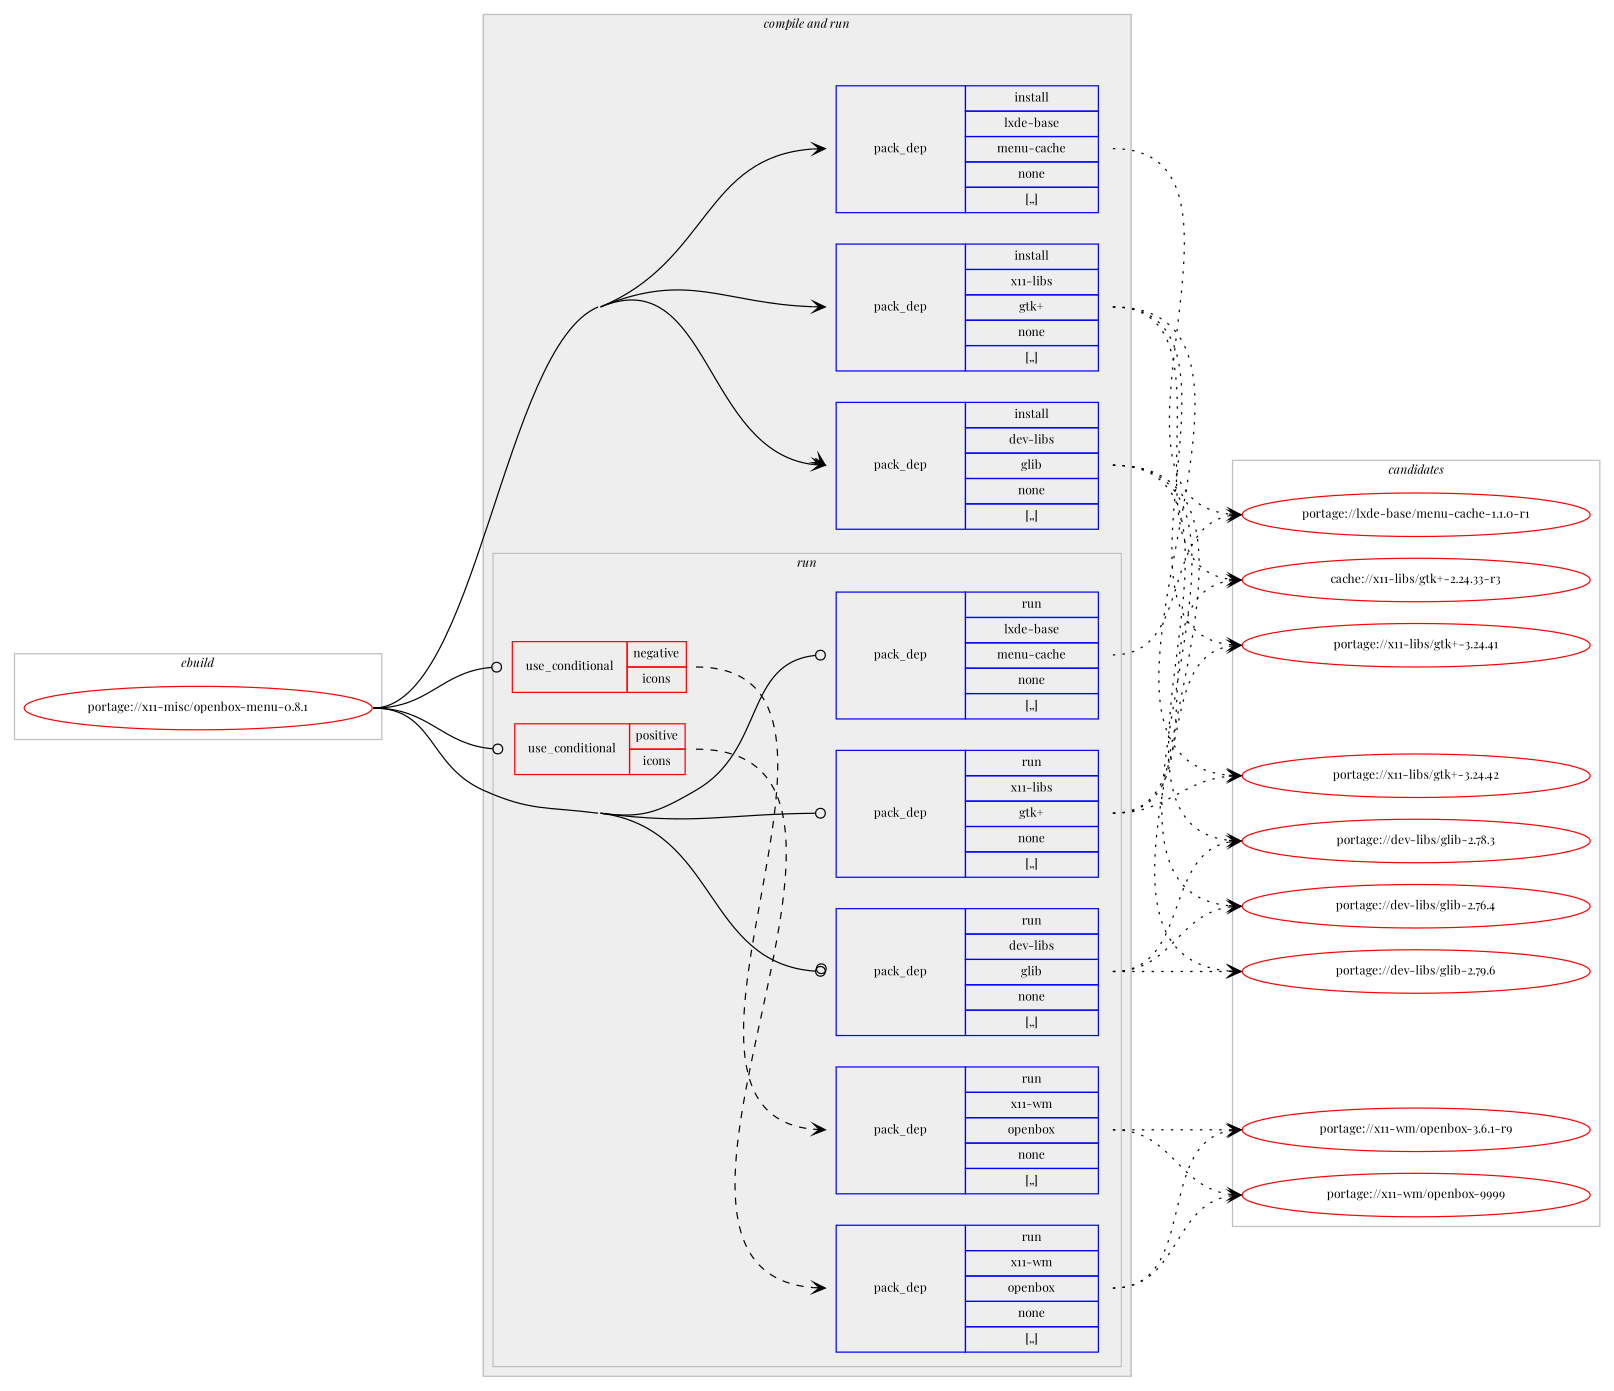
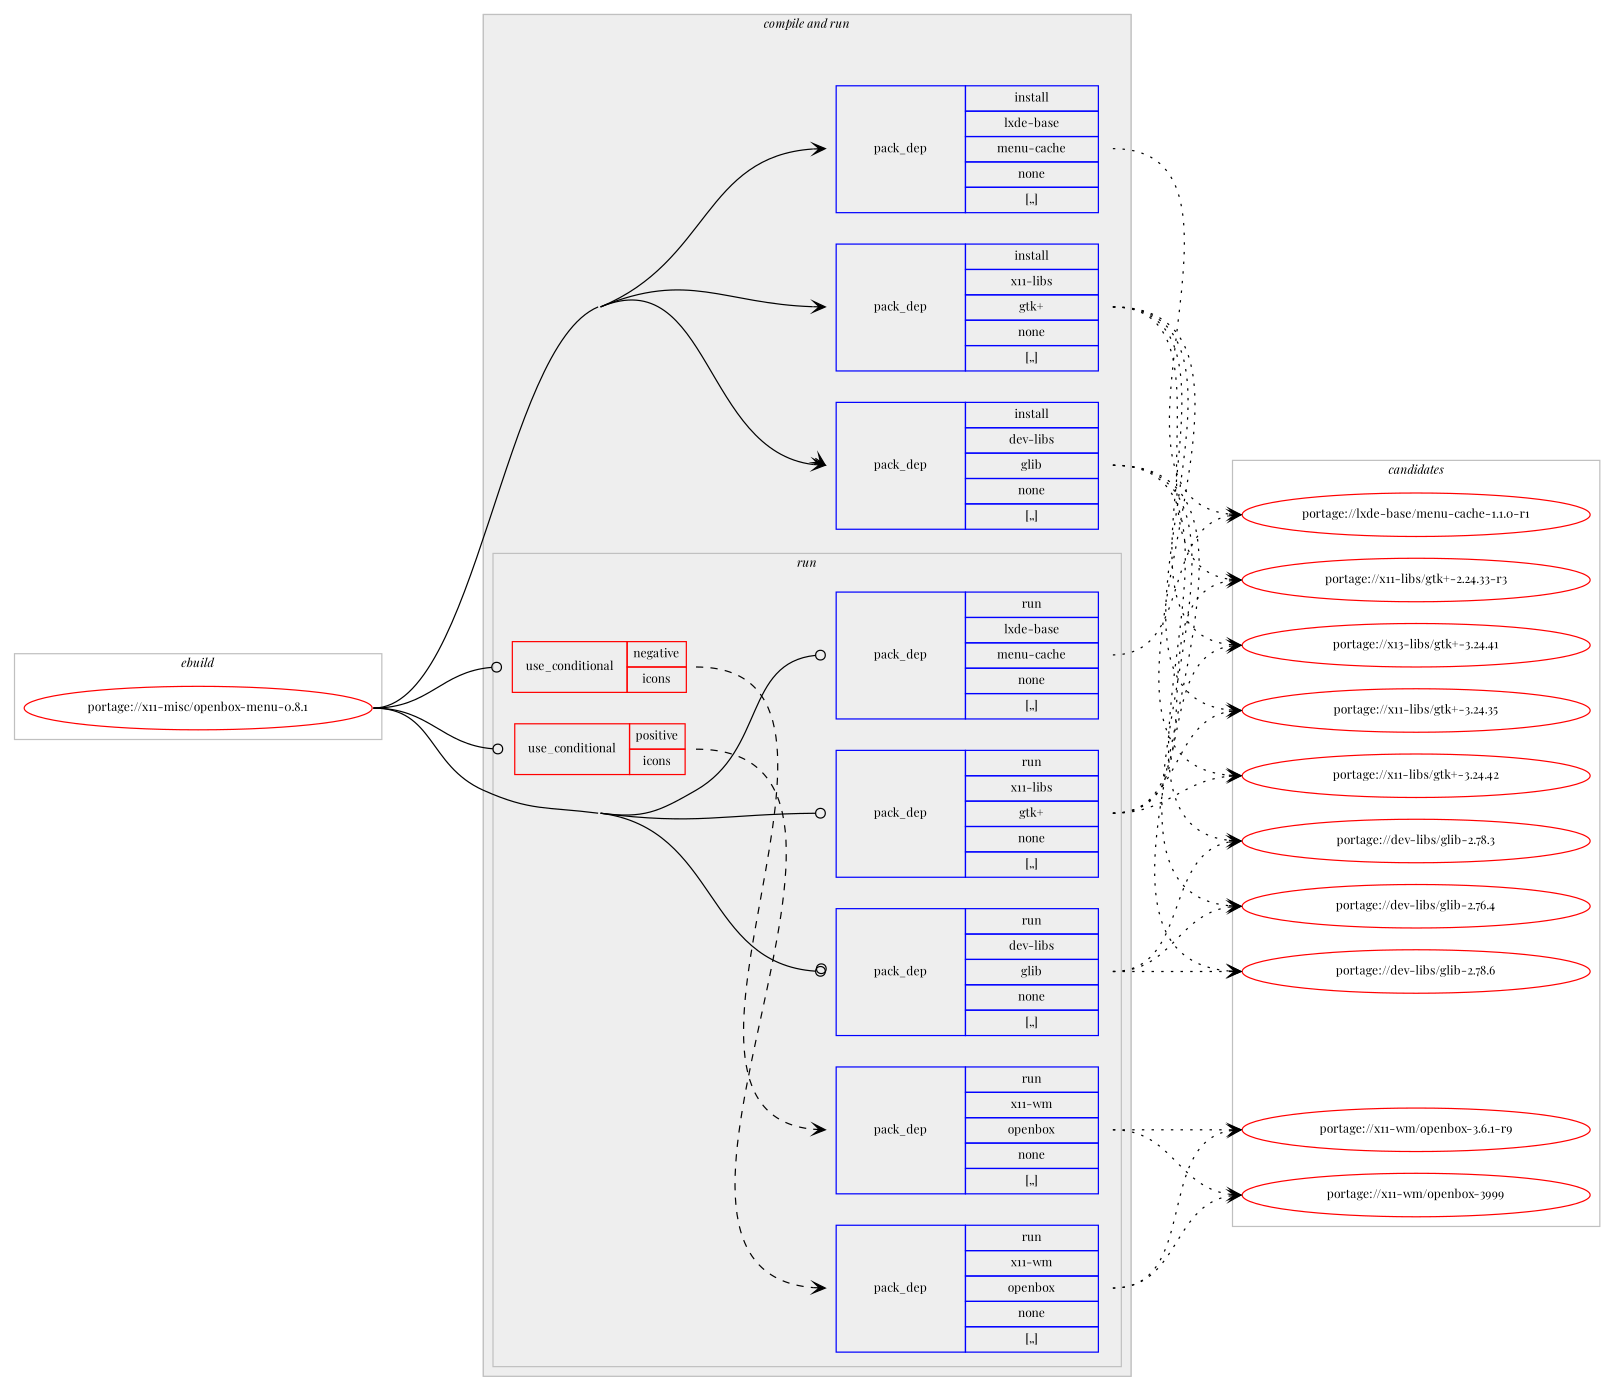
(1416, 580) -> (1416, 580)
(1416, 645) -> (1416, 645)
none -> (1416, 710)
(1416, 971) -> (1416, 971)
(1416, 1195) -> (1416, 1195)
